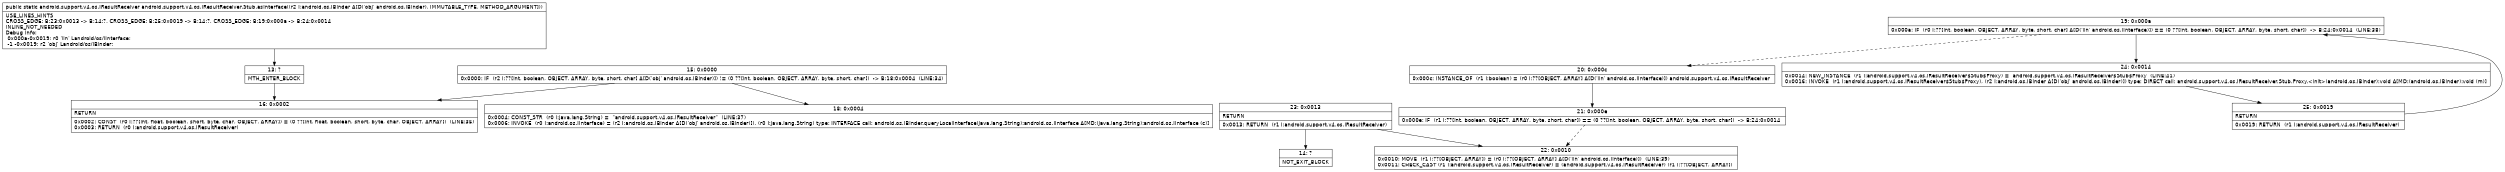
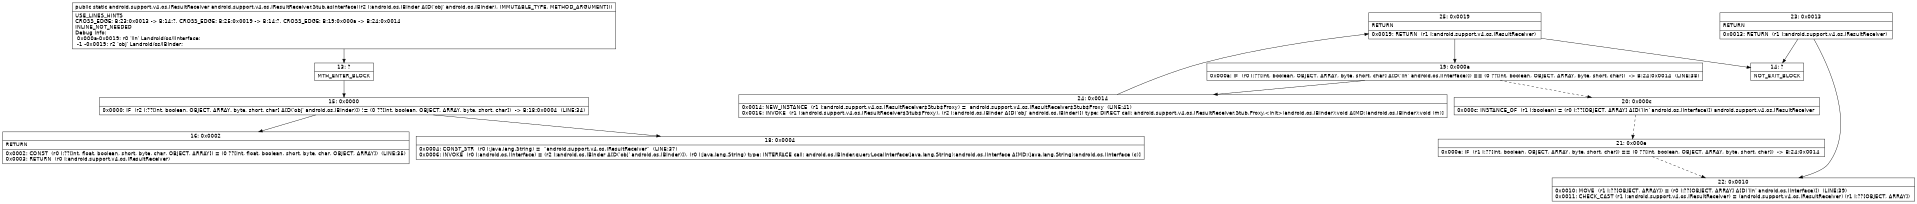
none -> (1644, 53)
(274, 90) -> (344, 87)
(1592, 93) -> (1634, 125)
